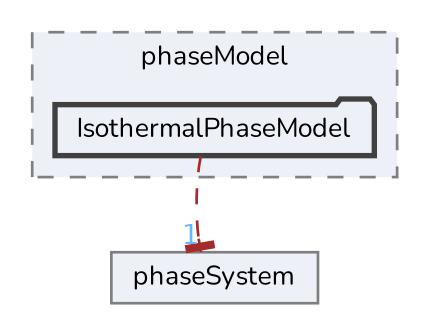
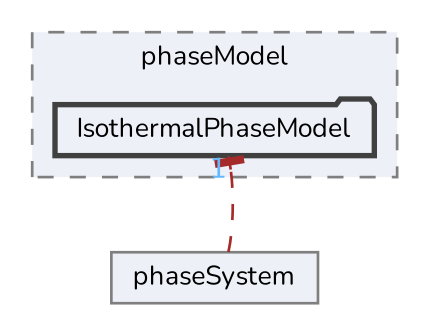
(197, 197) -> (233, 211)
